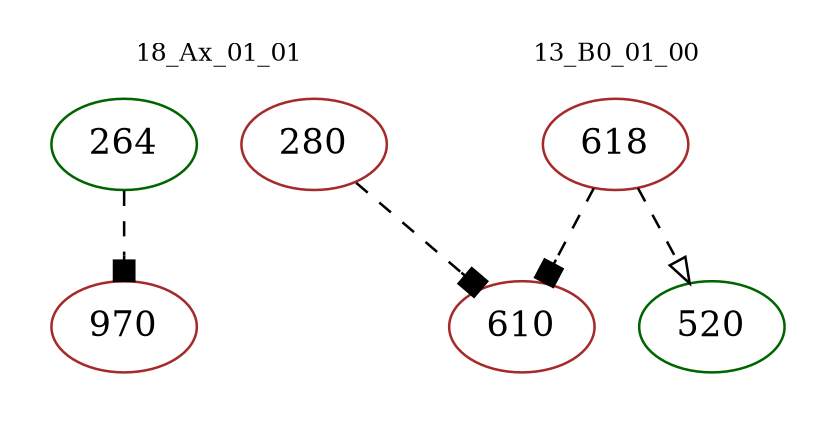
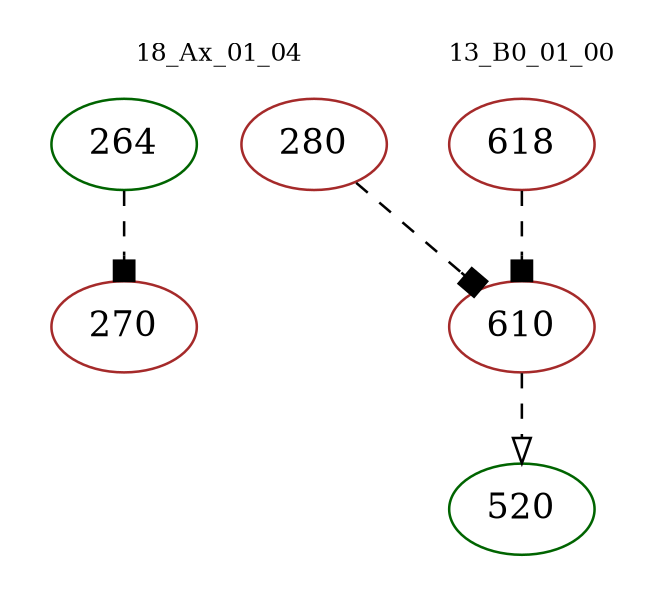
(219, 54) -> (219, 54)
(658, 224) -> (522, 406)
(124, 327) -> (124, 327)
